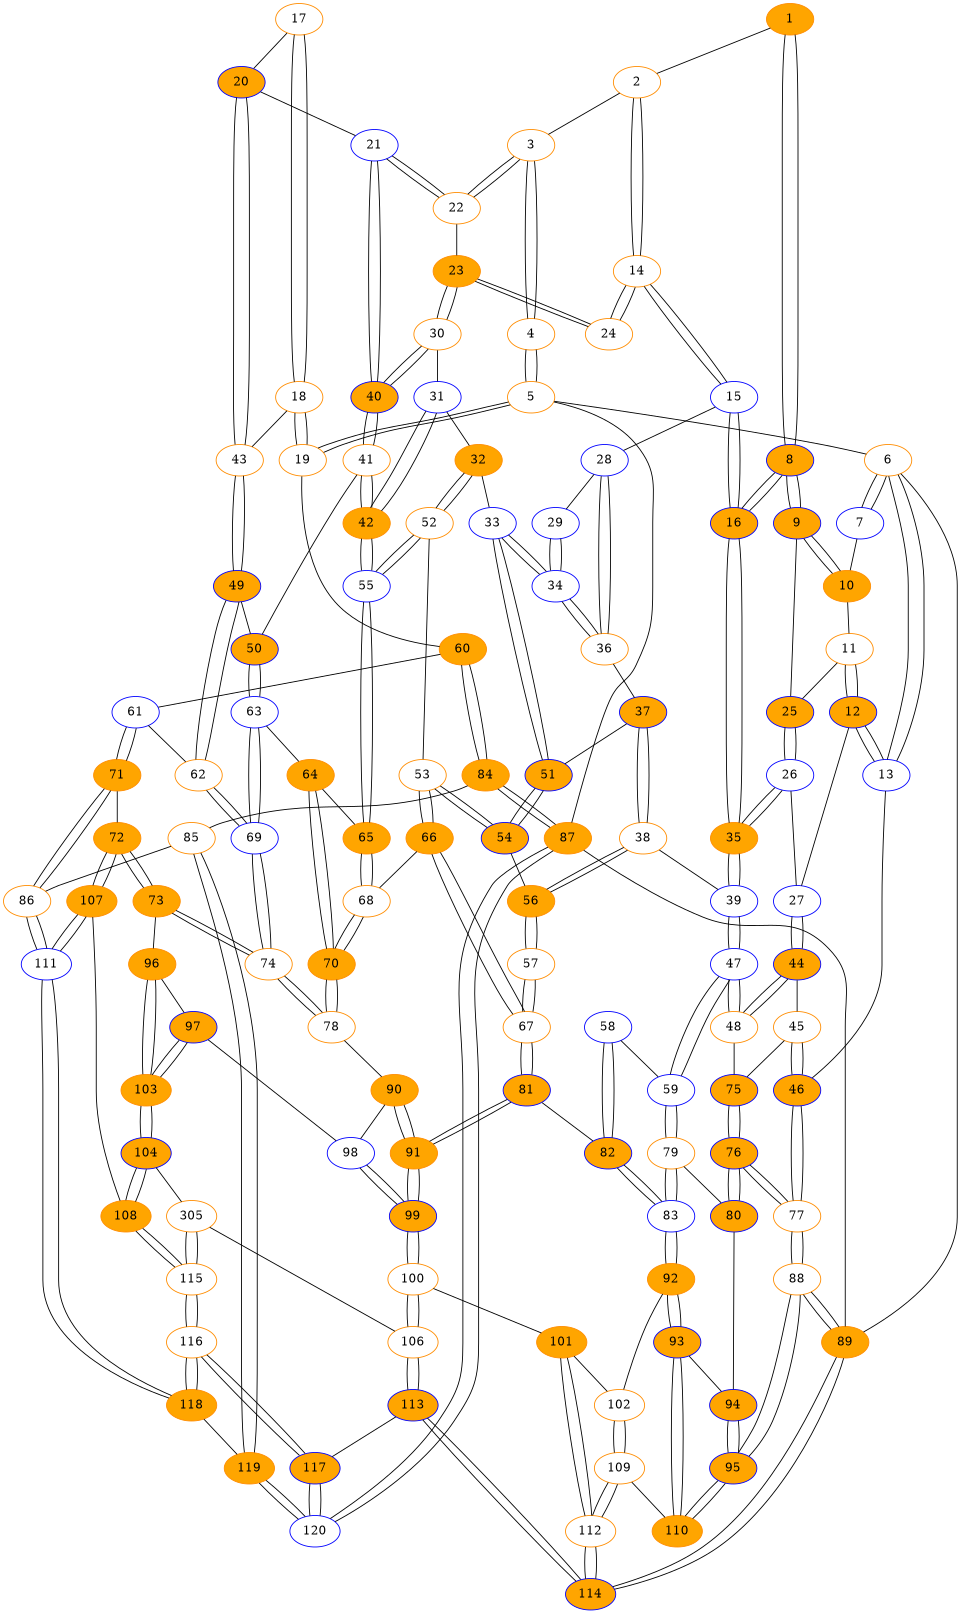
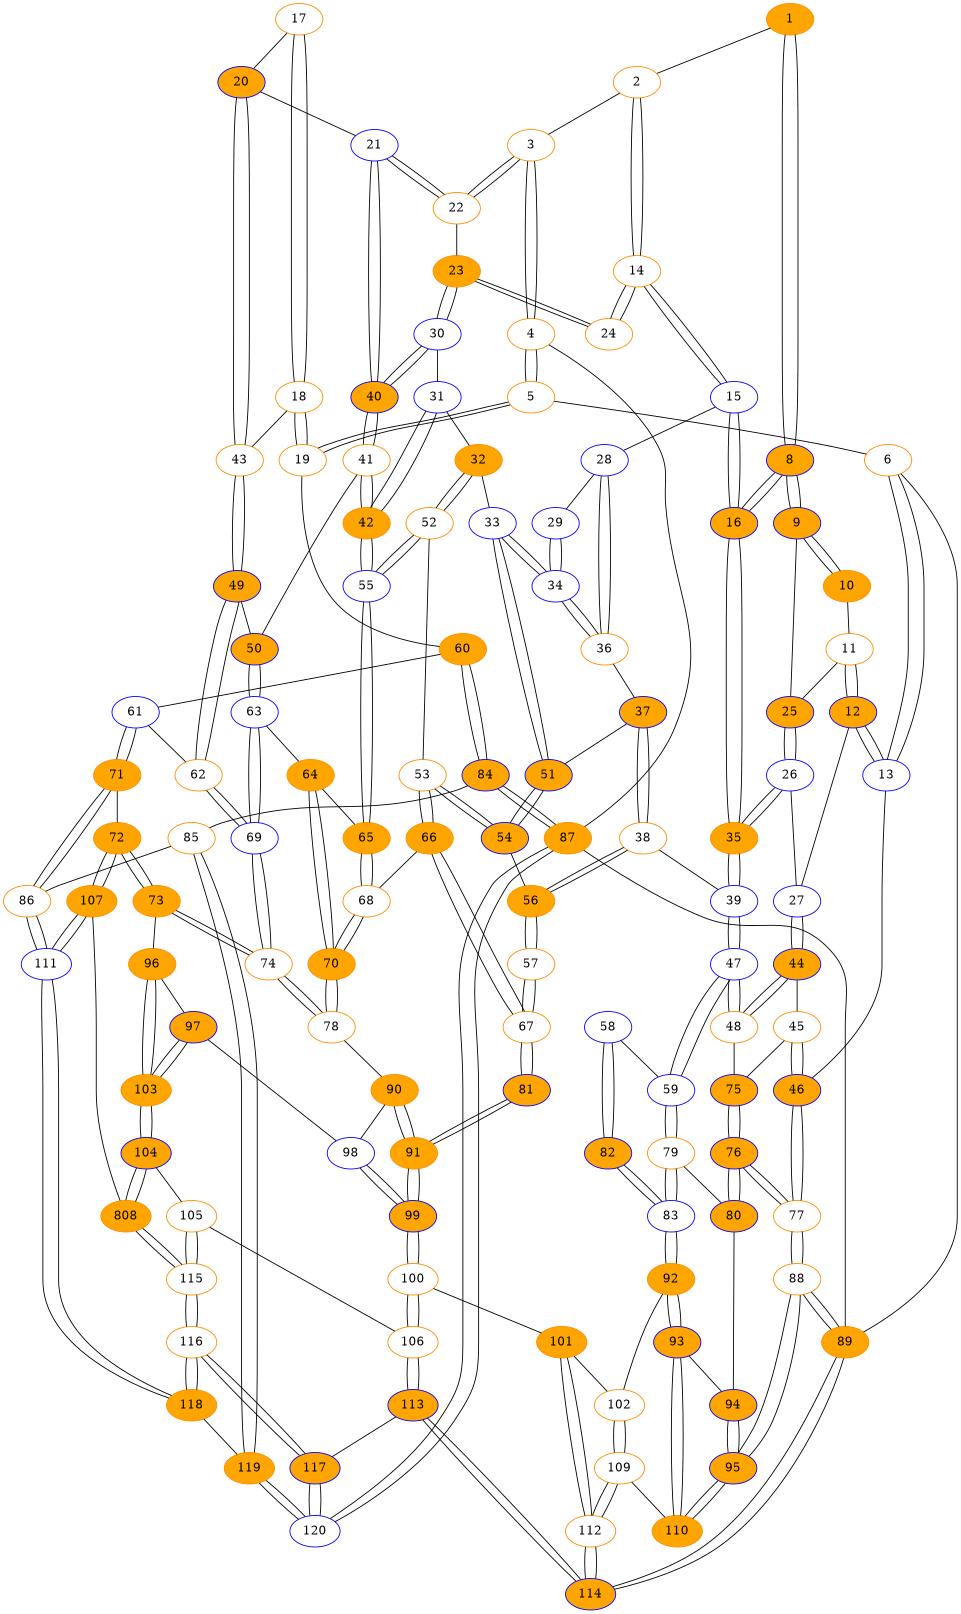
(438, 334) -> (438, 334)
(860, 523) -> none
(653, 593) -> (679, 580)
(486, 775) -> (486, 775)
(567, 1122) -> none
(126, 1216) -> (126, 1216)
(192, 1216) -> (192, 1216)
